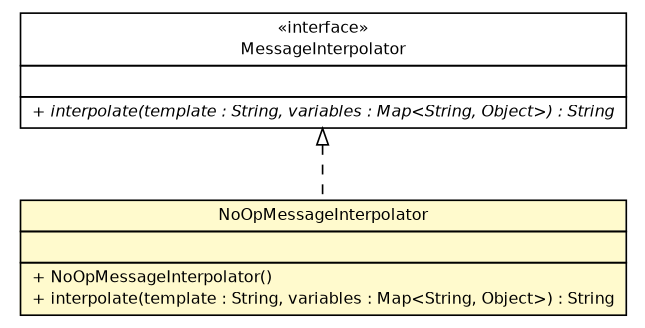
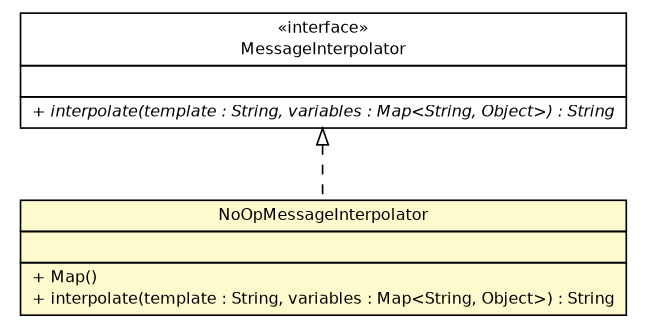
(153, 277) -> (65, 277)
